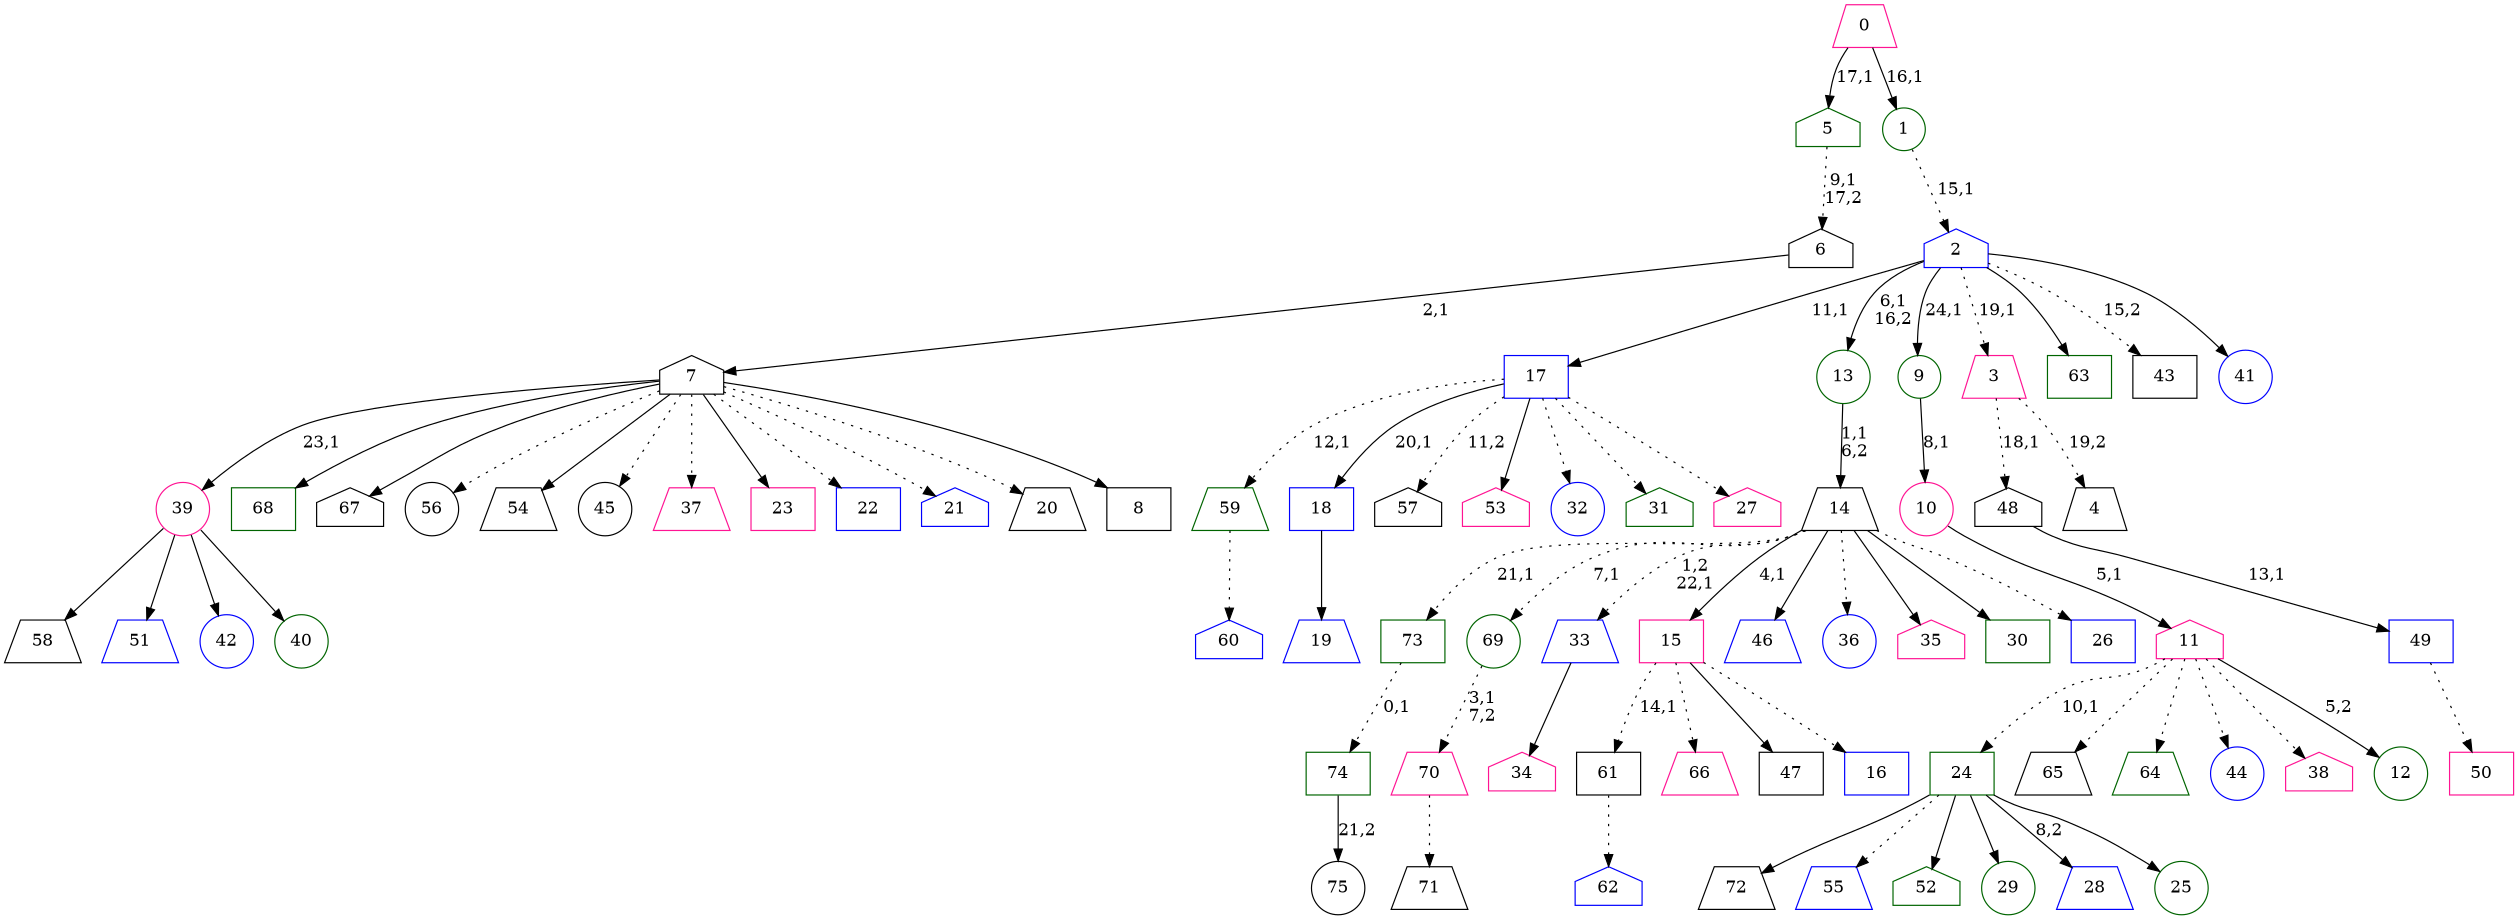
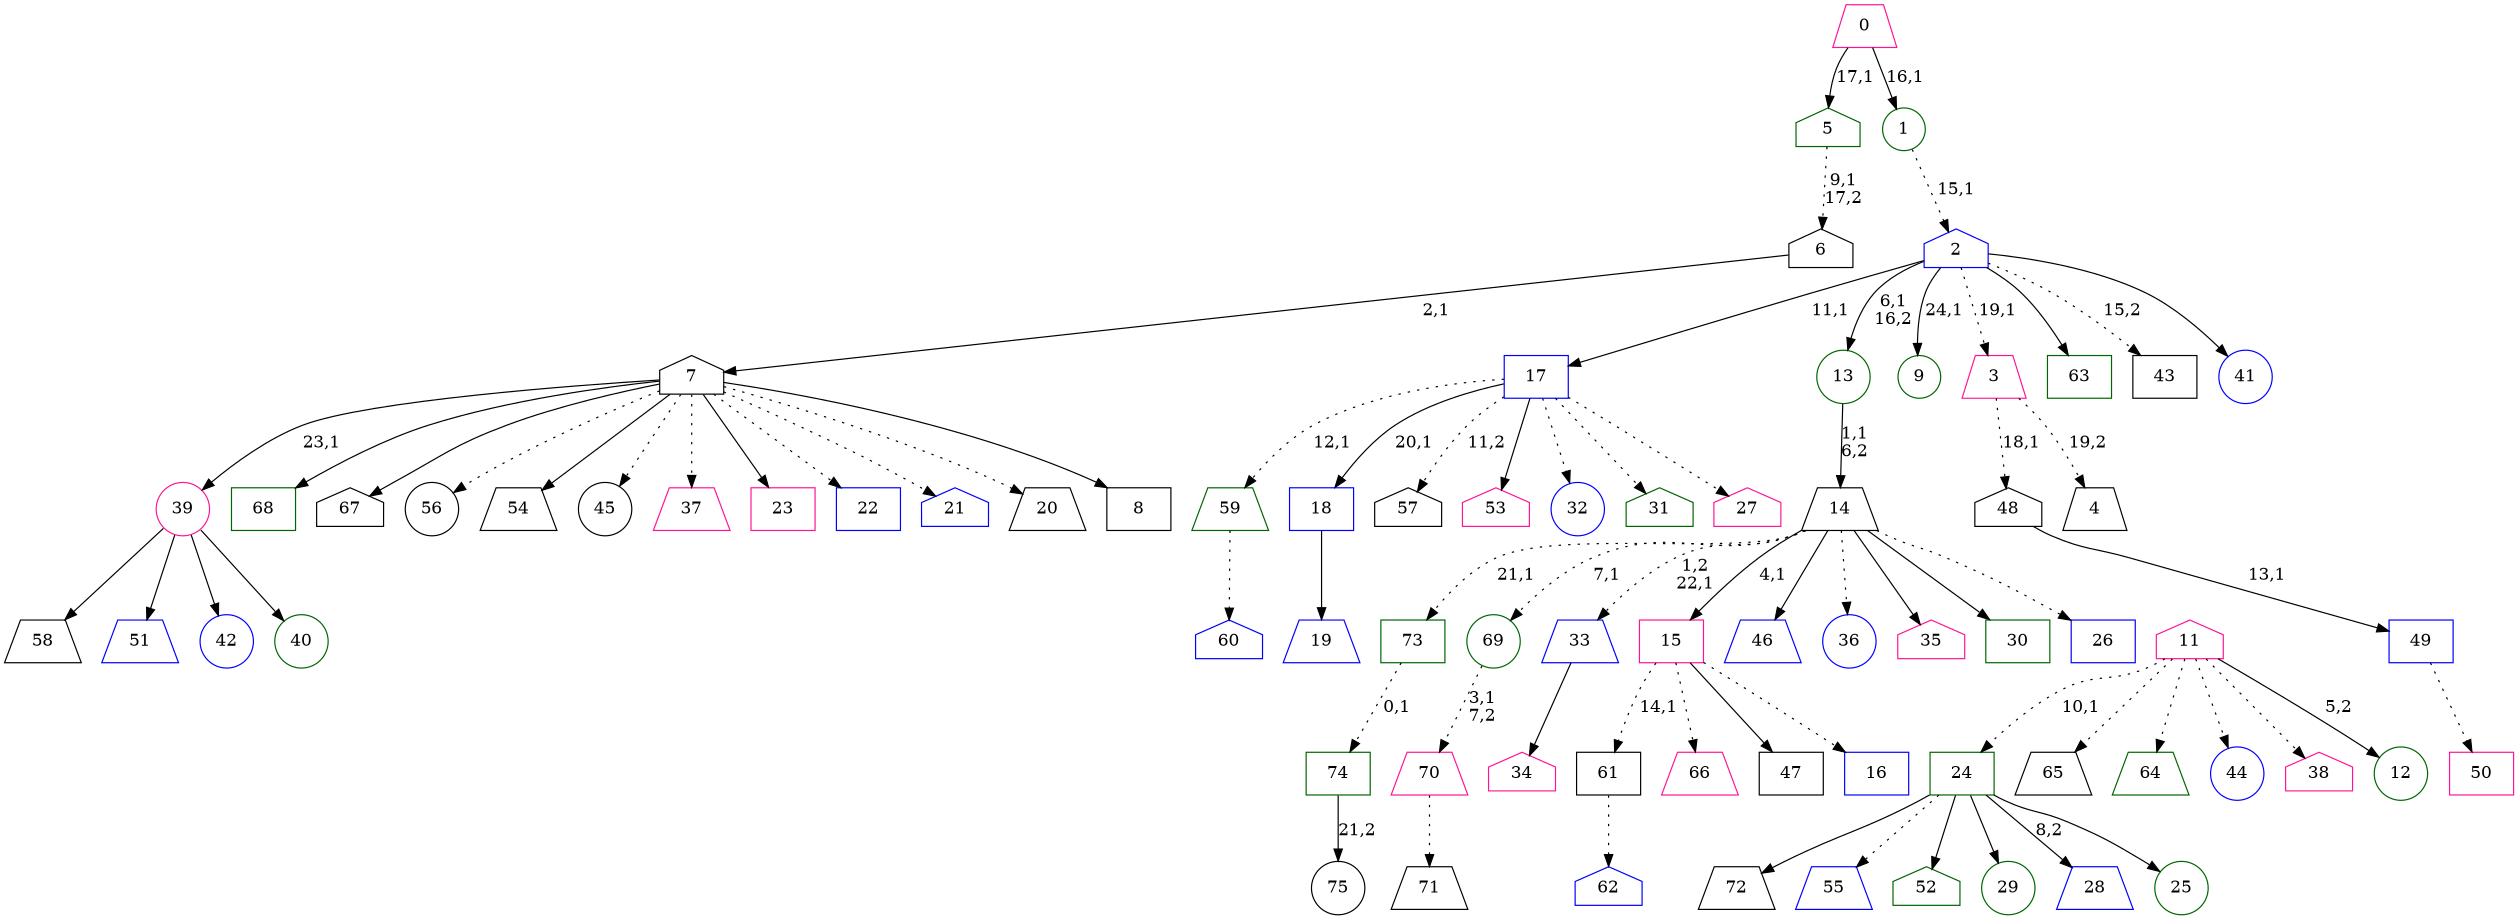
(1926, 509) -> none
